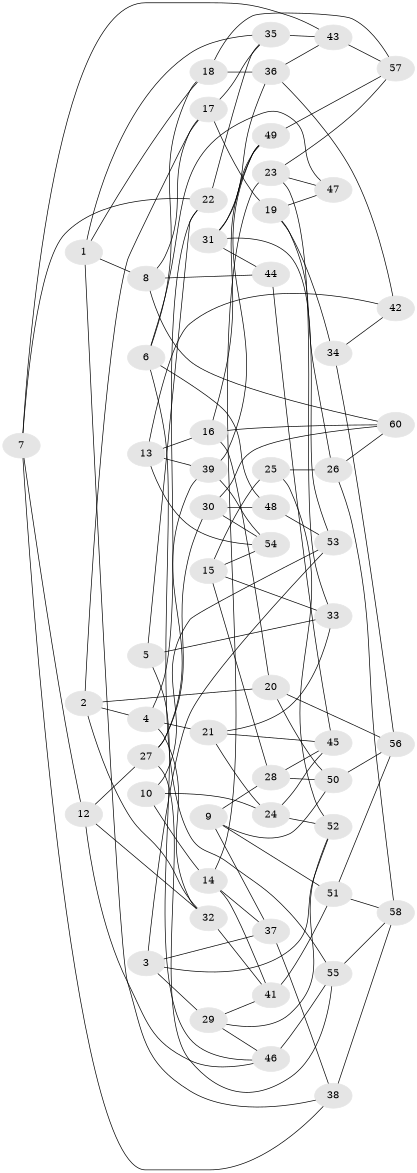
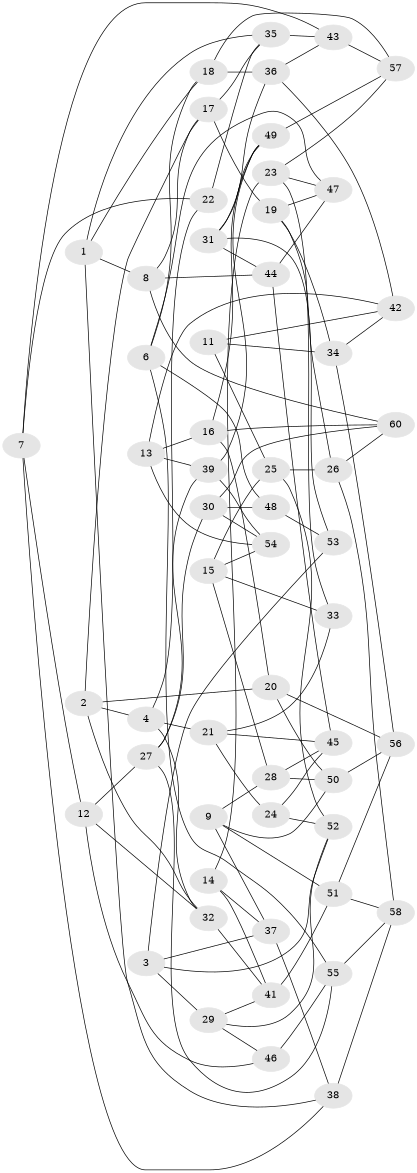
none -> (304, 229)
none -> (209, 342)
(146, 656) -> none
(146, 794) -> none
